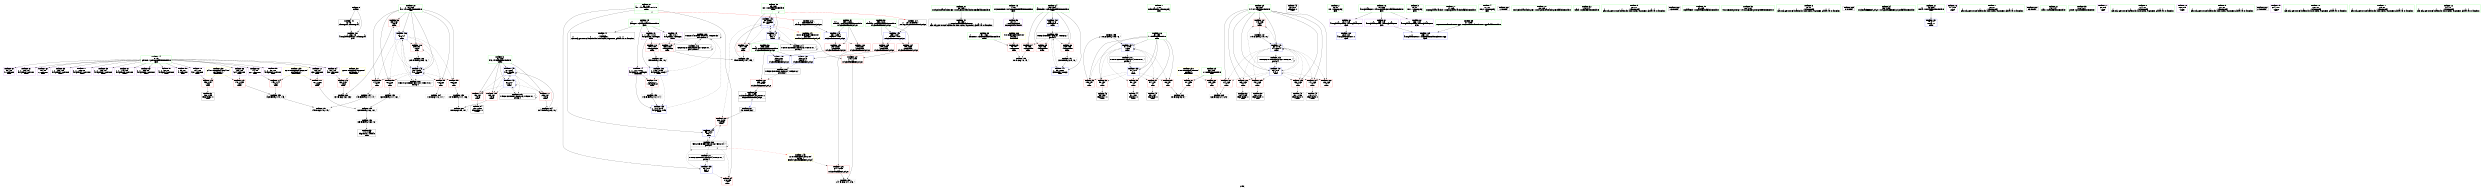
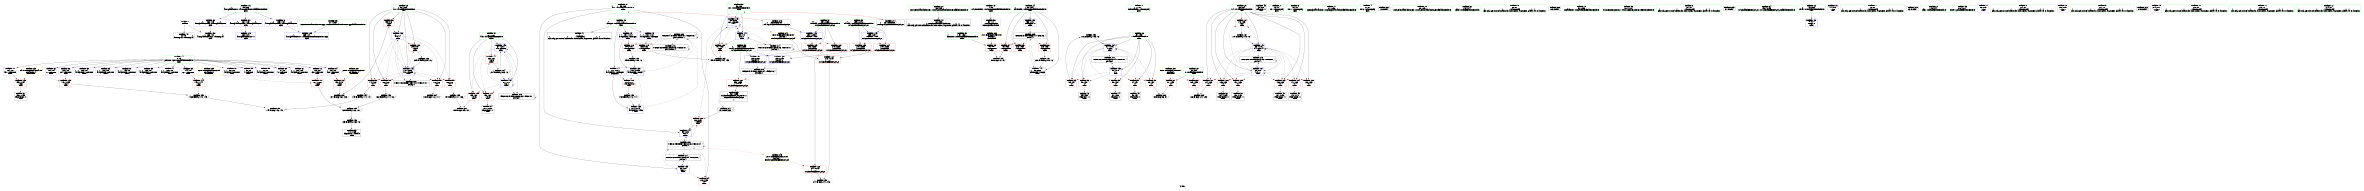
(350, 28) -> (210, 29)
(515, 91) -> (502, 76)
